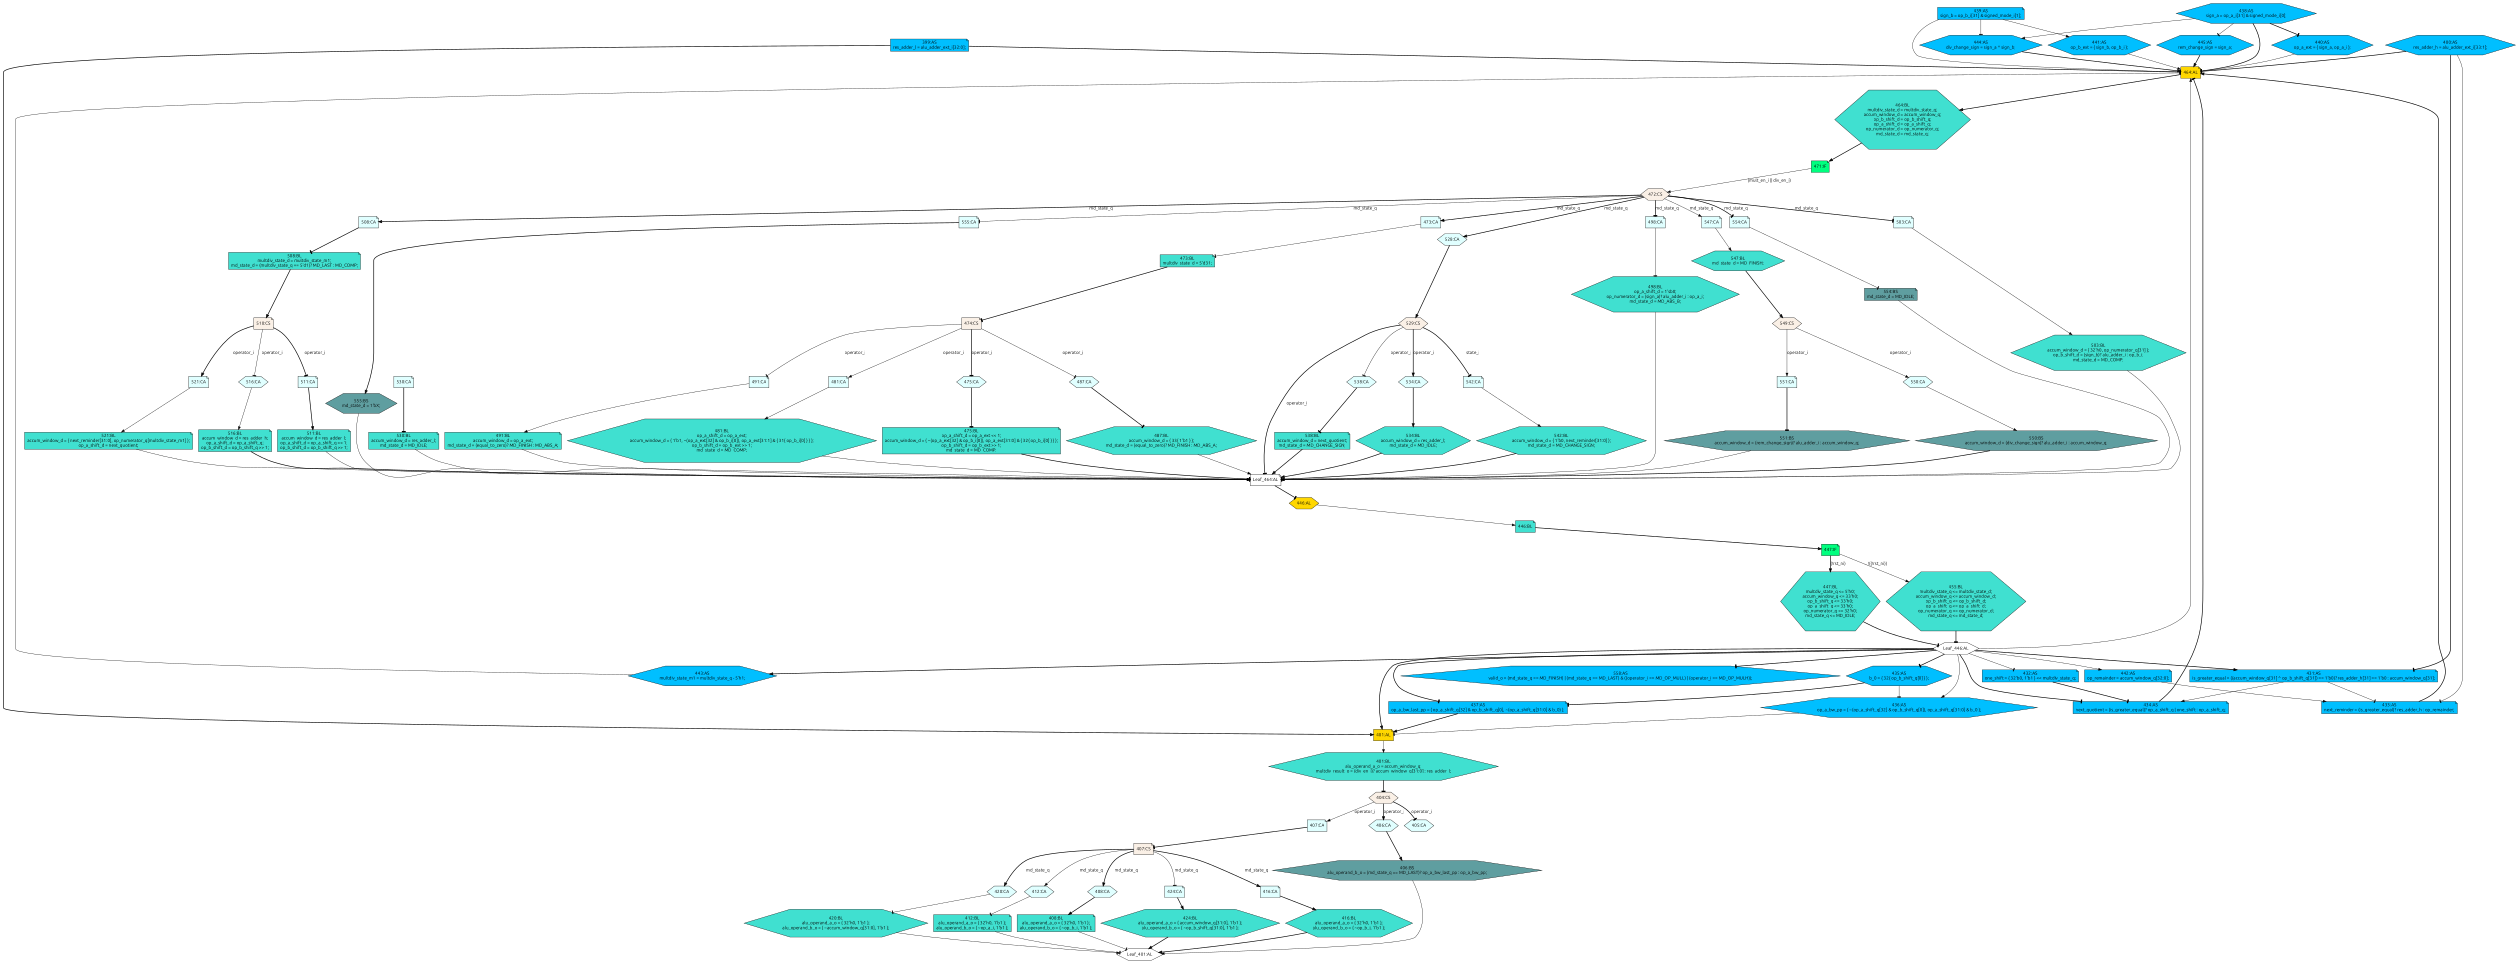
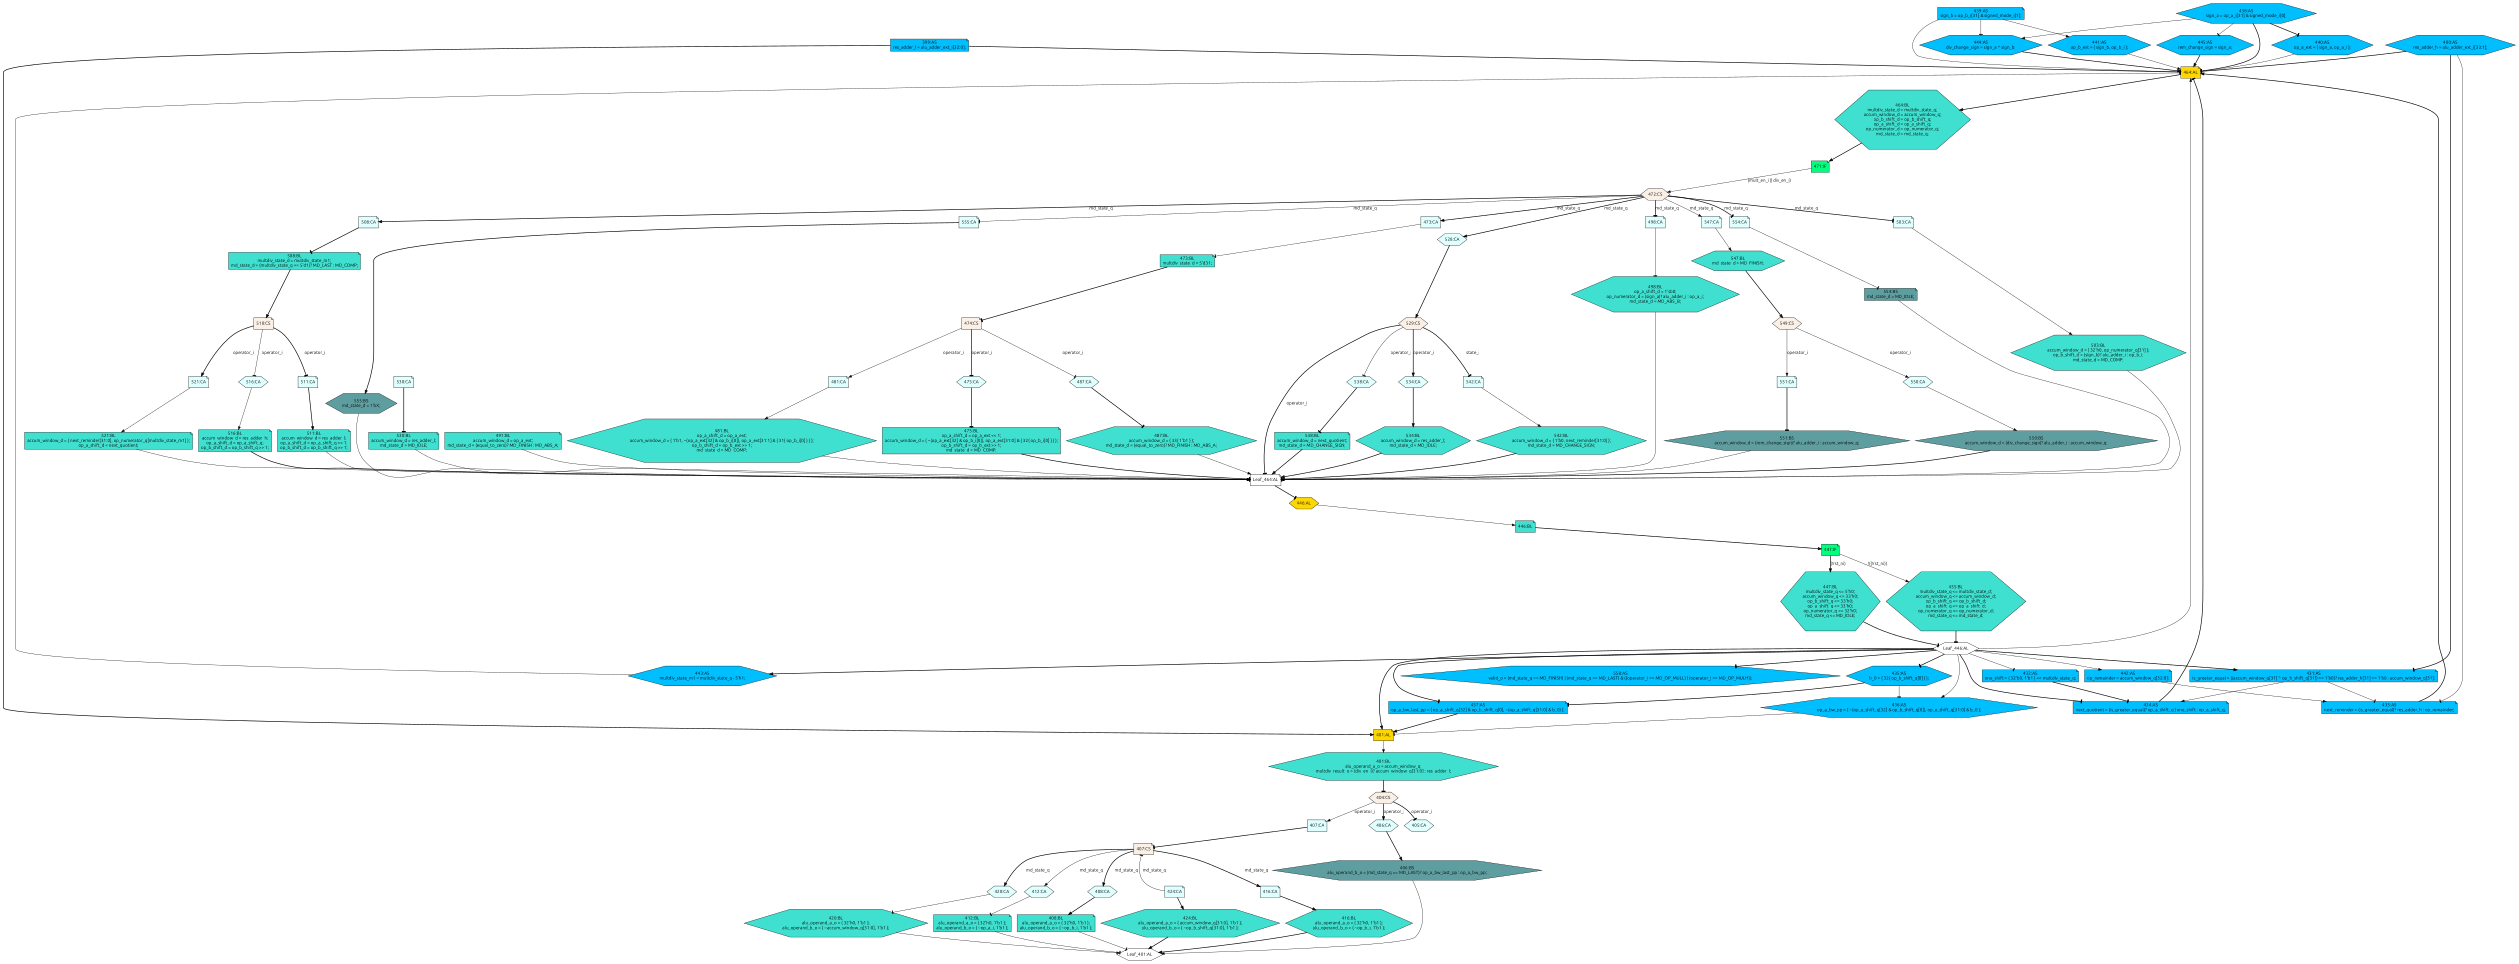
(759, 382) -> none
(1170, 864) -> (1143, 880)
